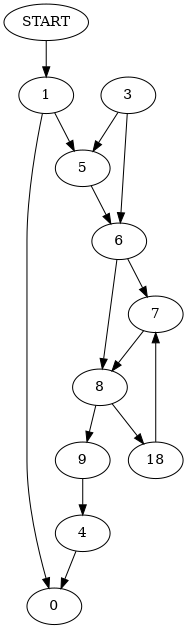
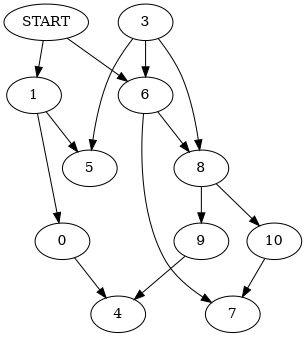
(99, 200) -> (93, 57)
(131, 347) -> (186, 86)
(156, 460) -> (274, 241)
(70, 565) -> (87, 274)
